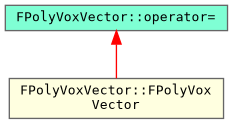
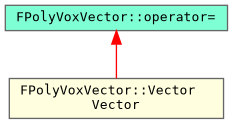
(116, 98) -> (116, 98)
